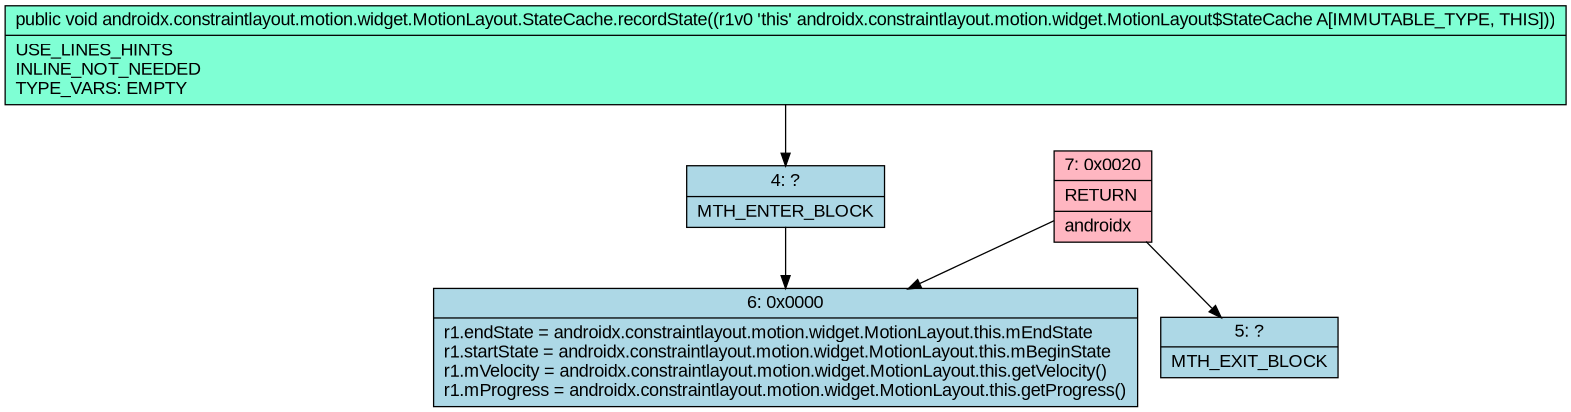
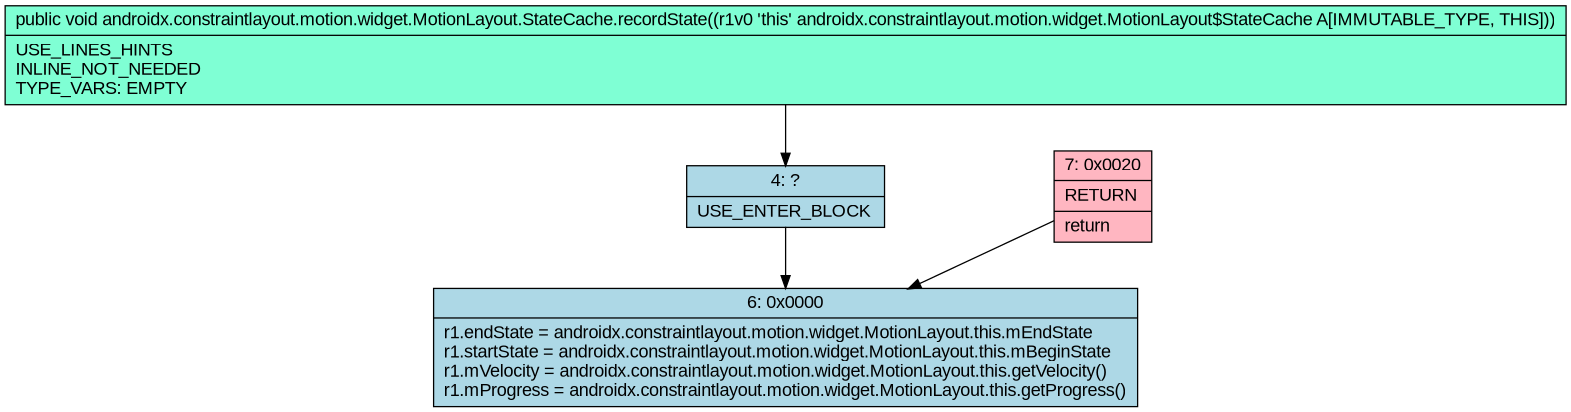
(786, 211) -> (784, 211)
(1098, 226) -> (1088, 226)
(1249, 348) -> none
